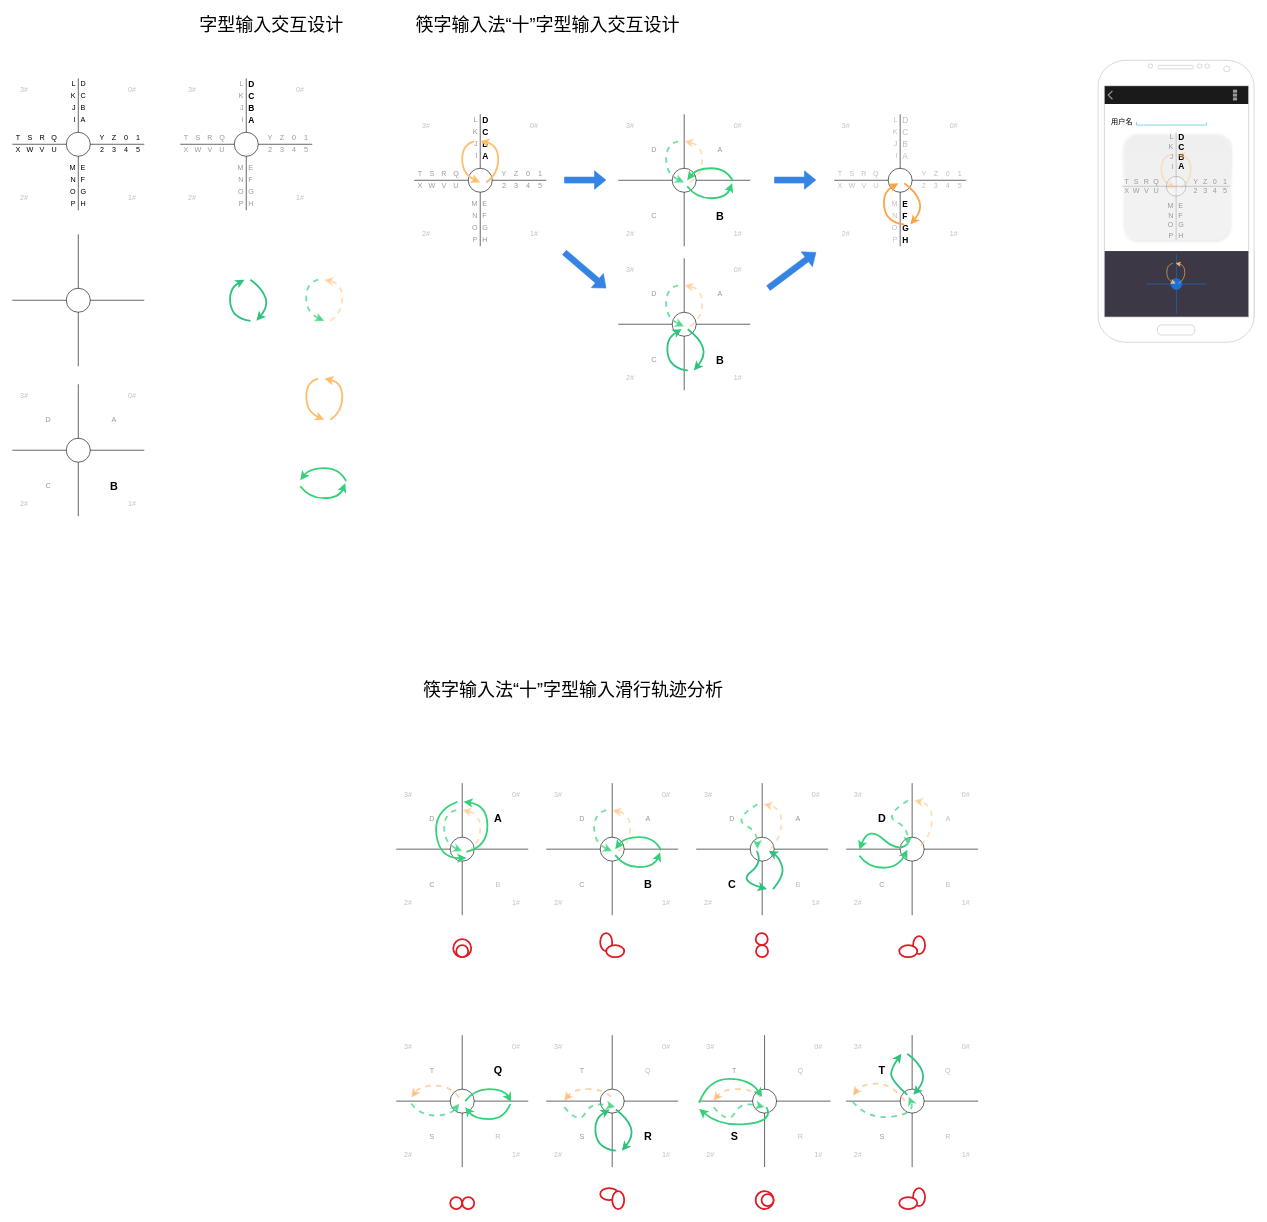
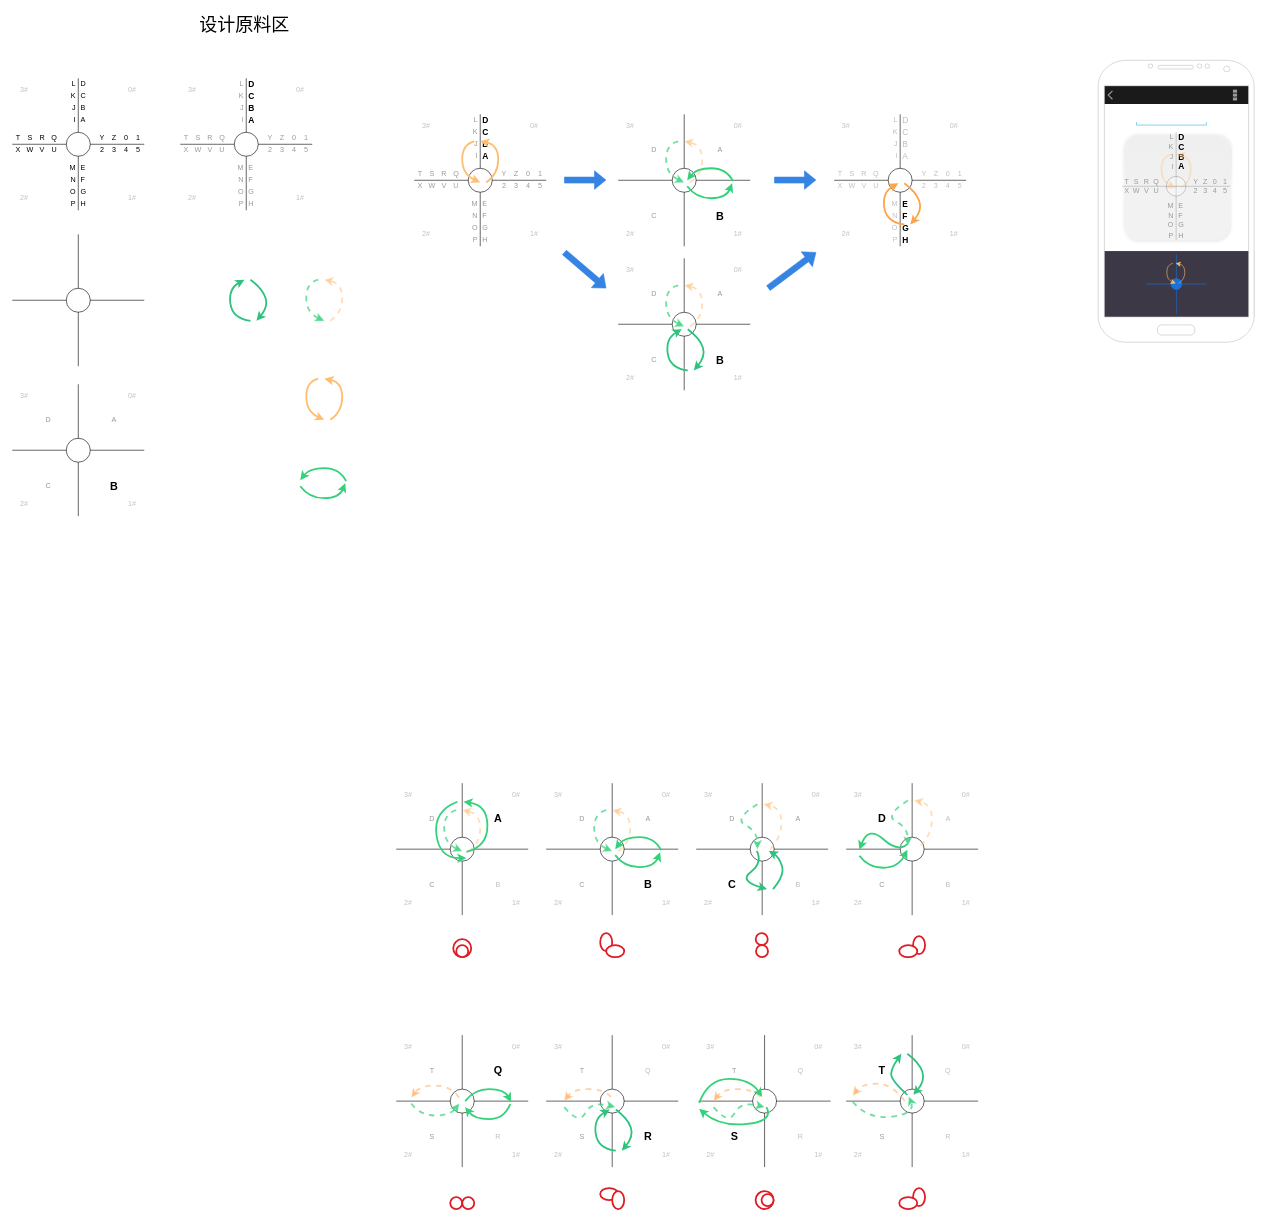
(272, 24) -> (245, 24)
(548, 24) -> none
(1122, 121) -> none
(573, 690) -> none
